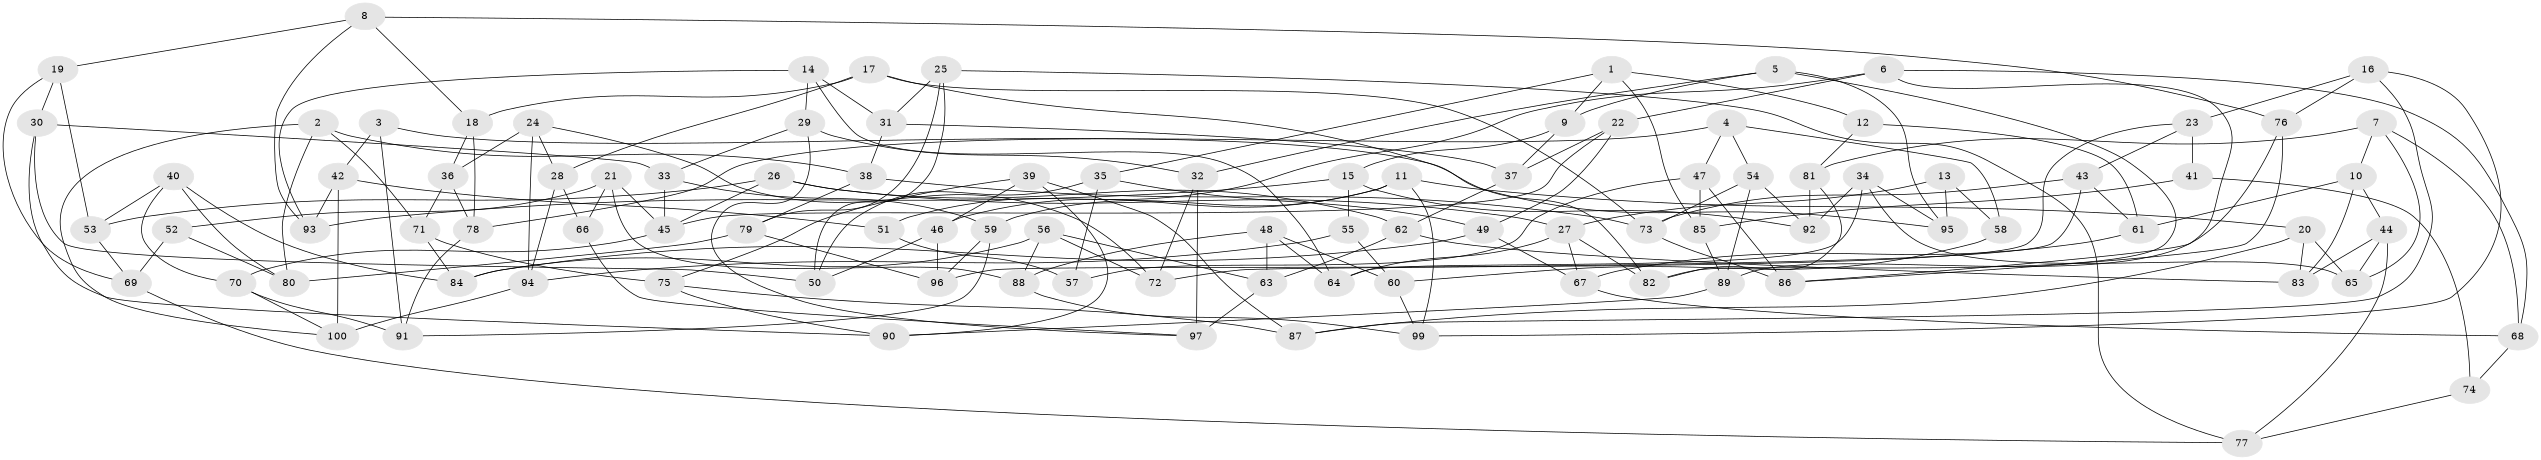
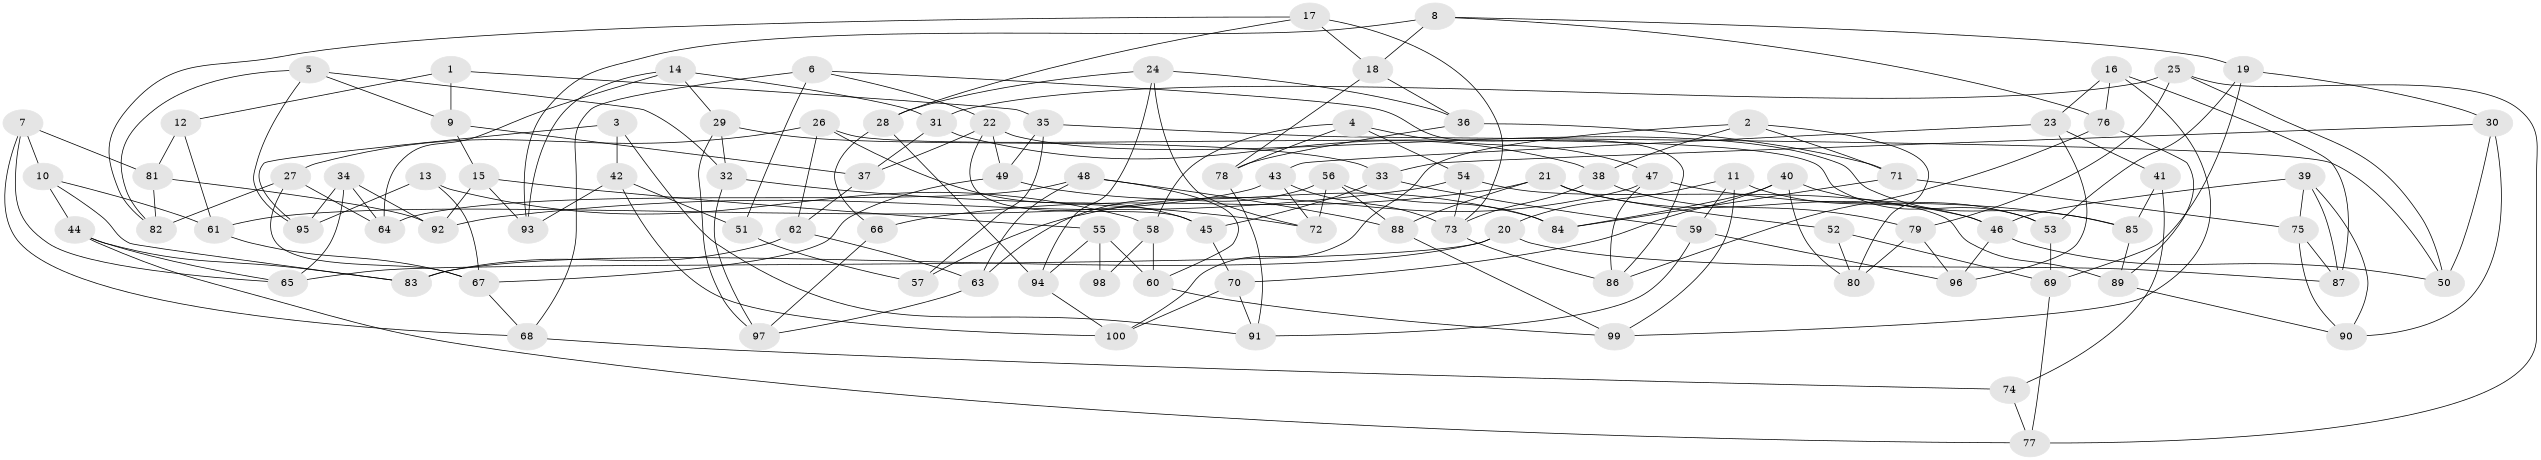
(1660, 148) -> (1819, 159)
(1789, 201) -> (470, 228)
(638, 203) -> (1771, 205)
none -> (1100, 283)
